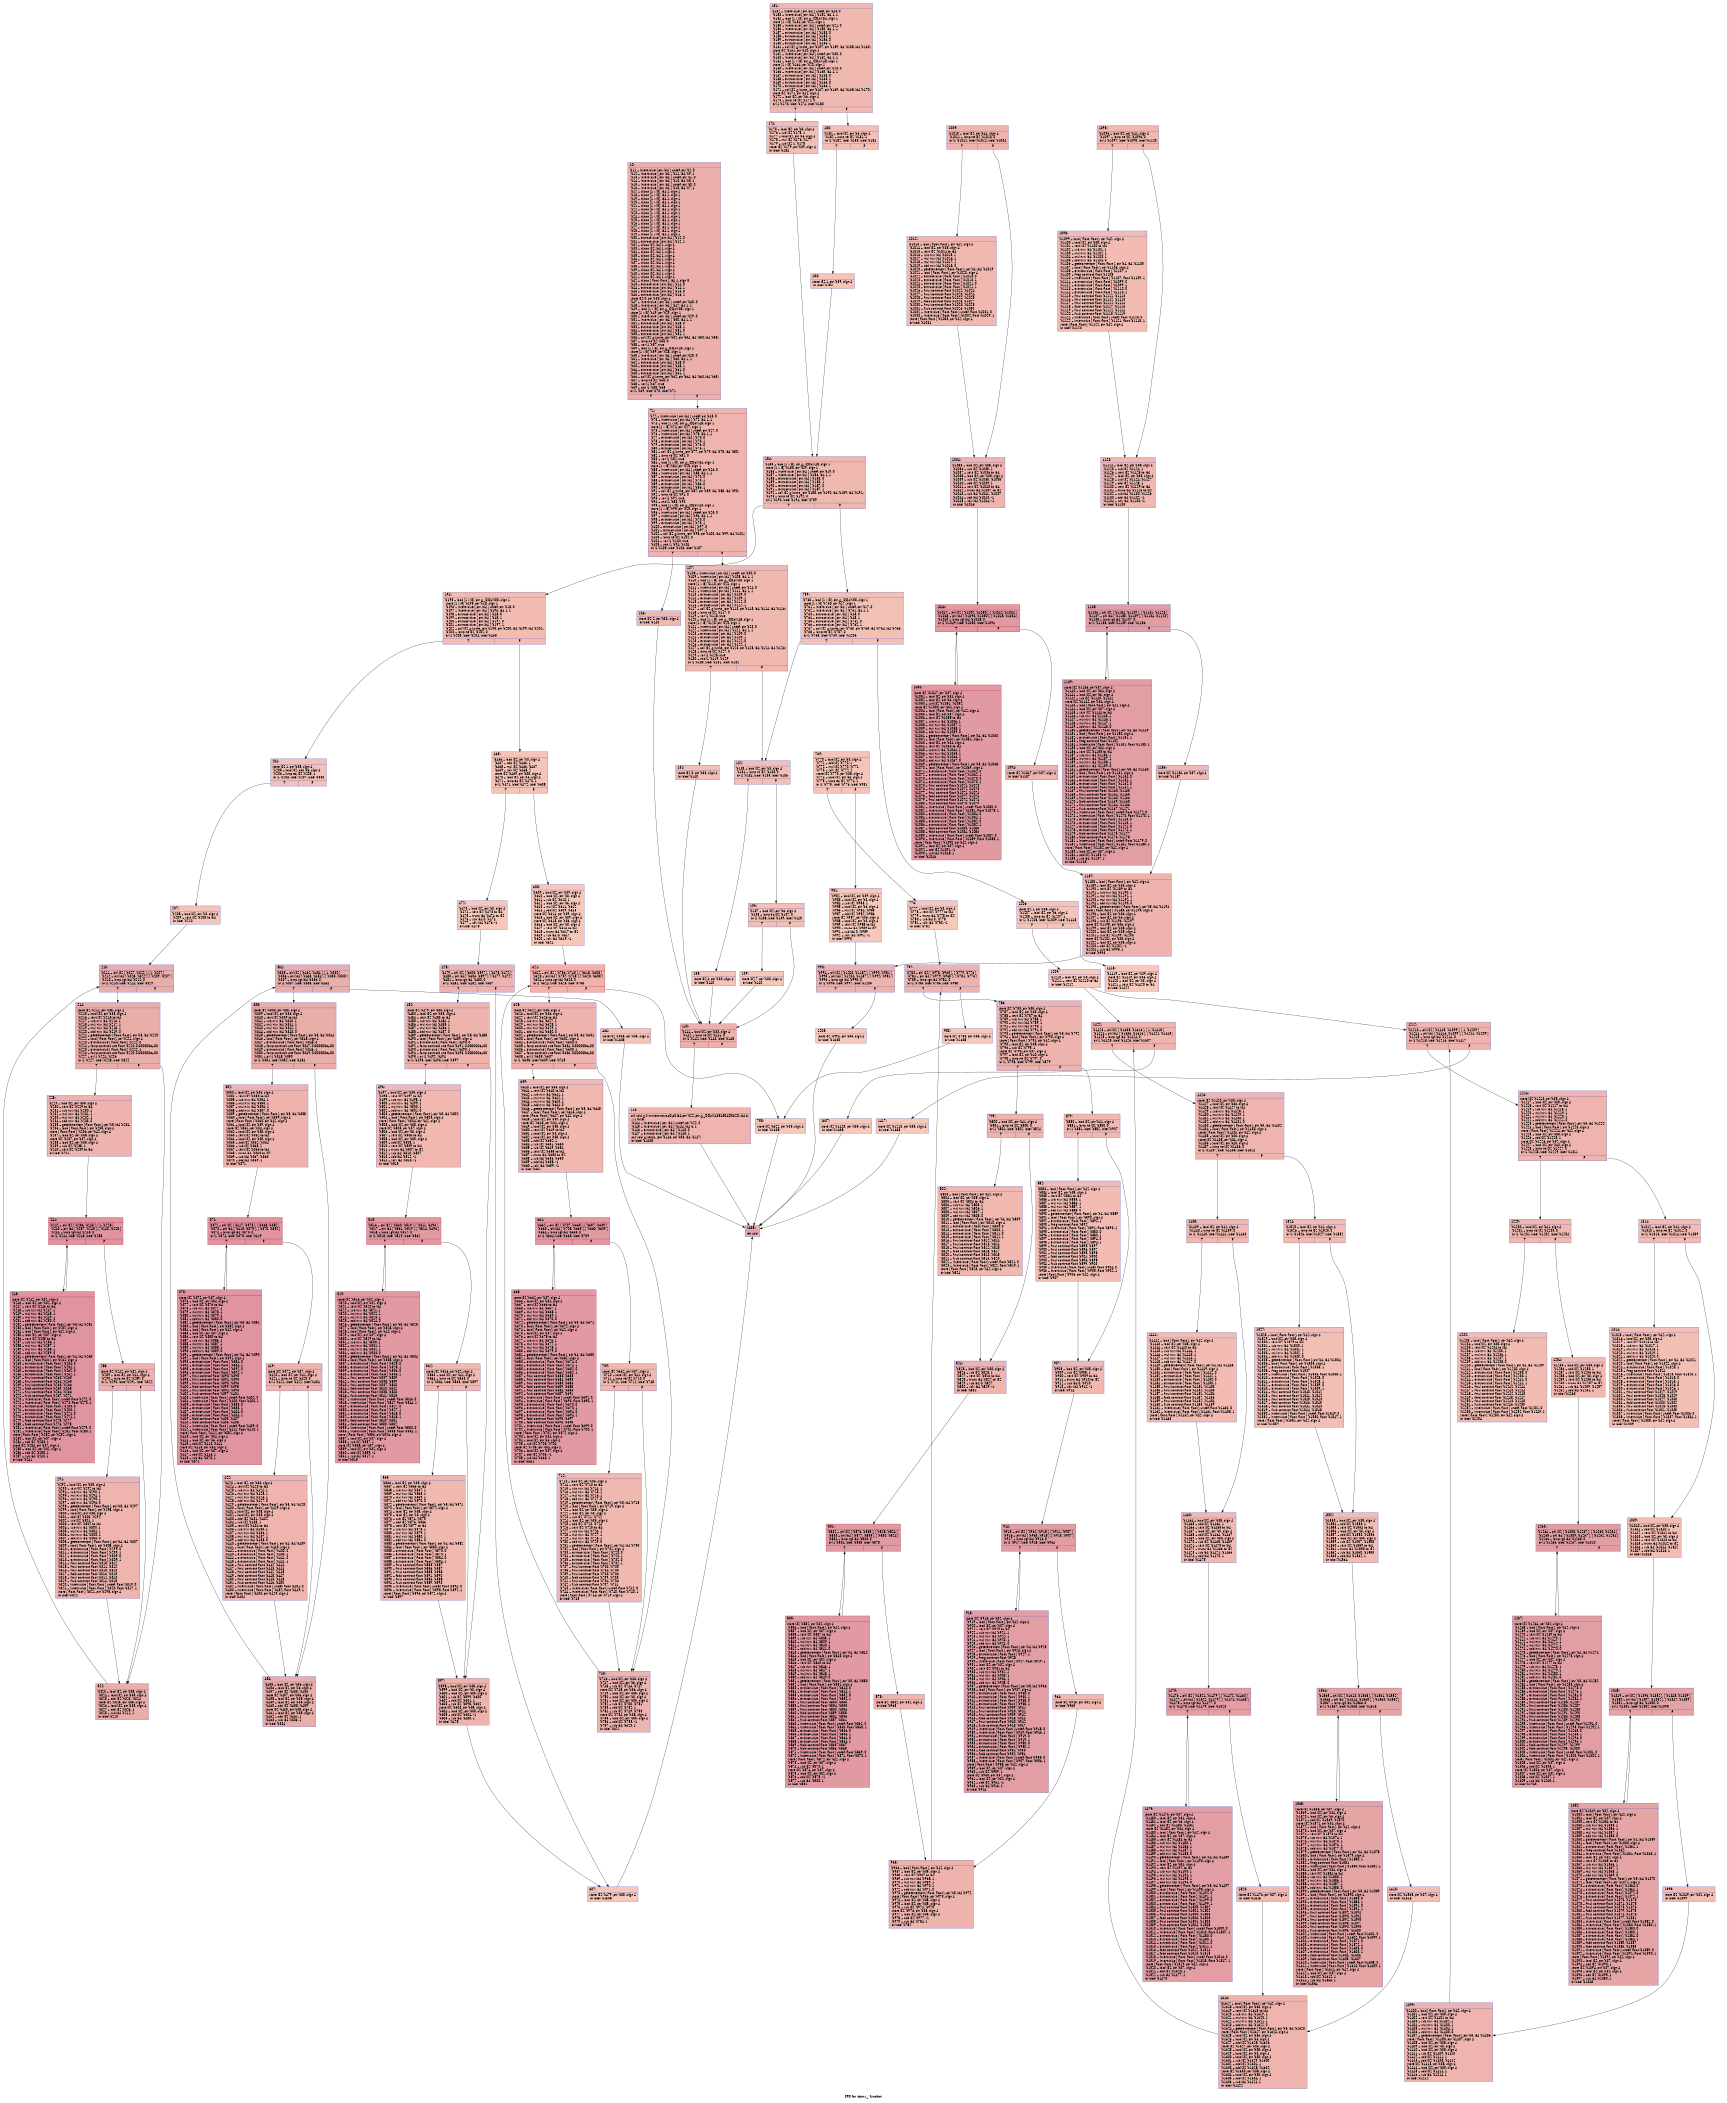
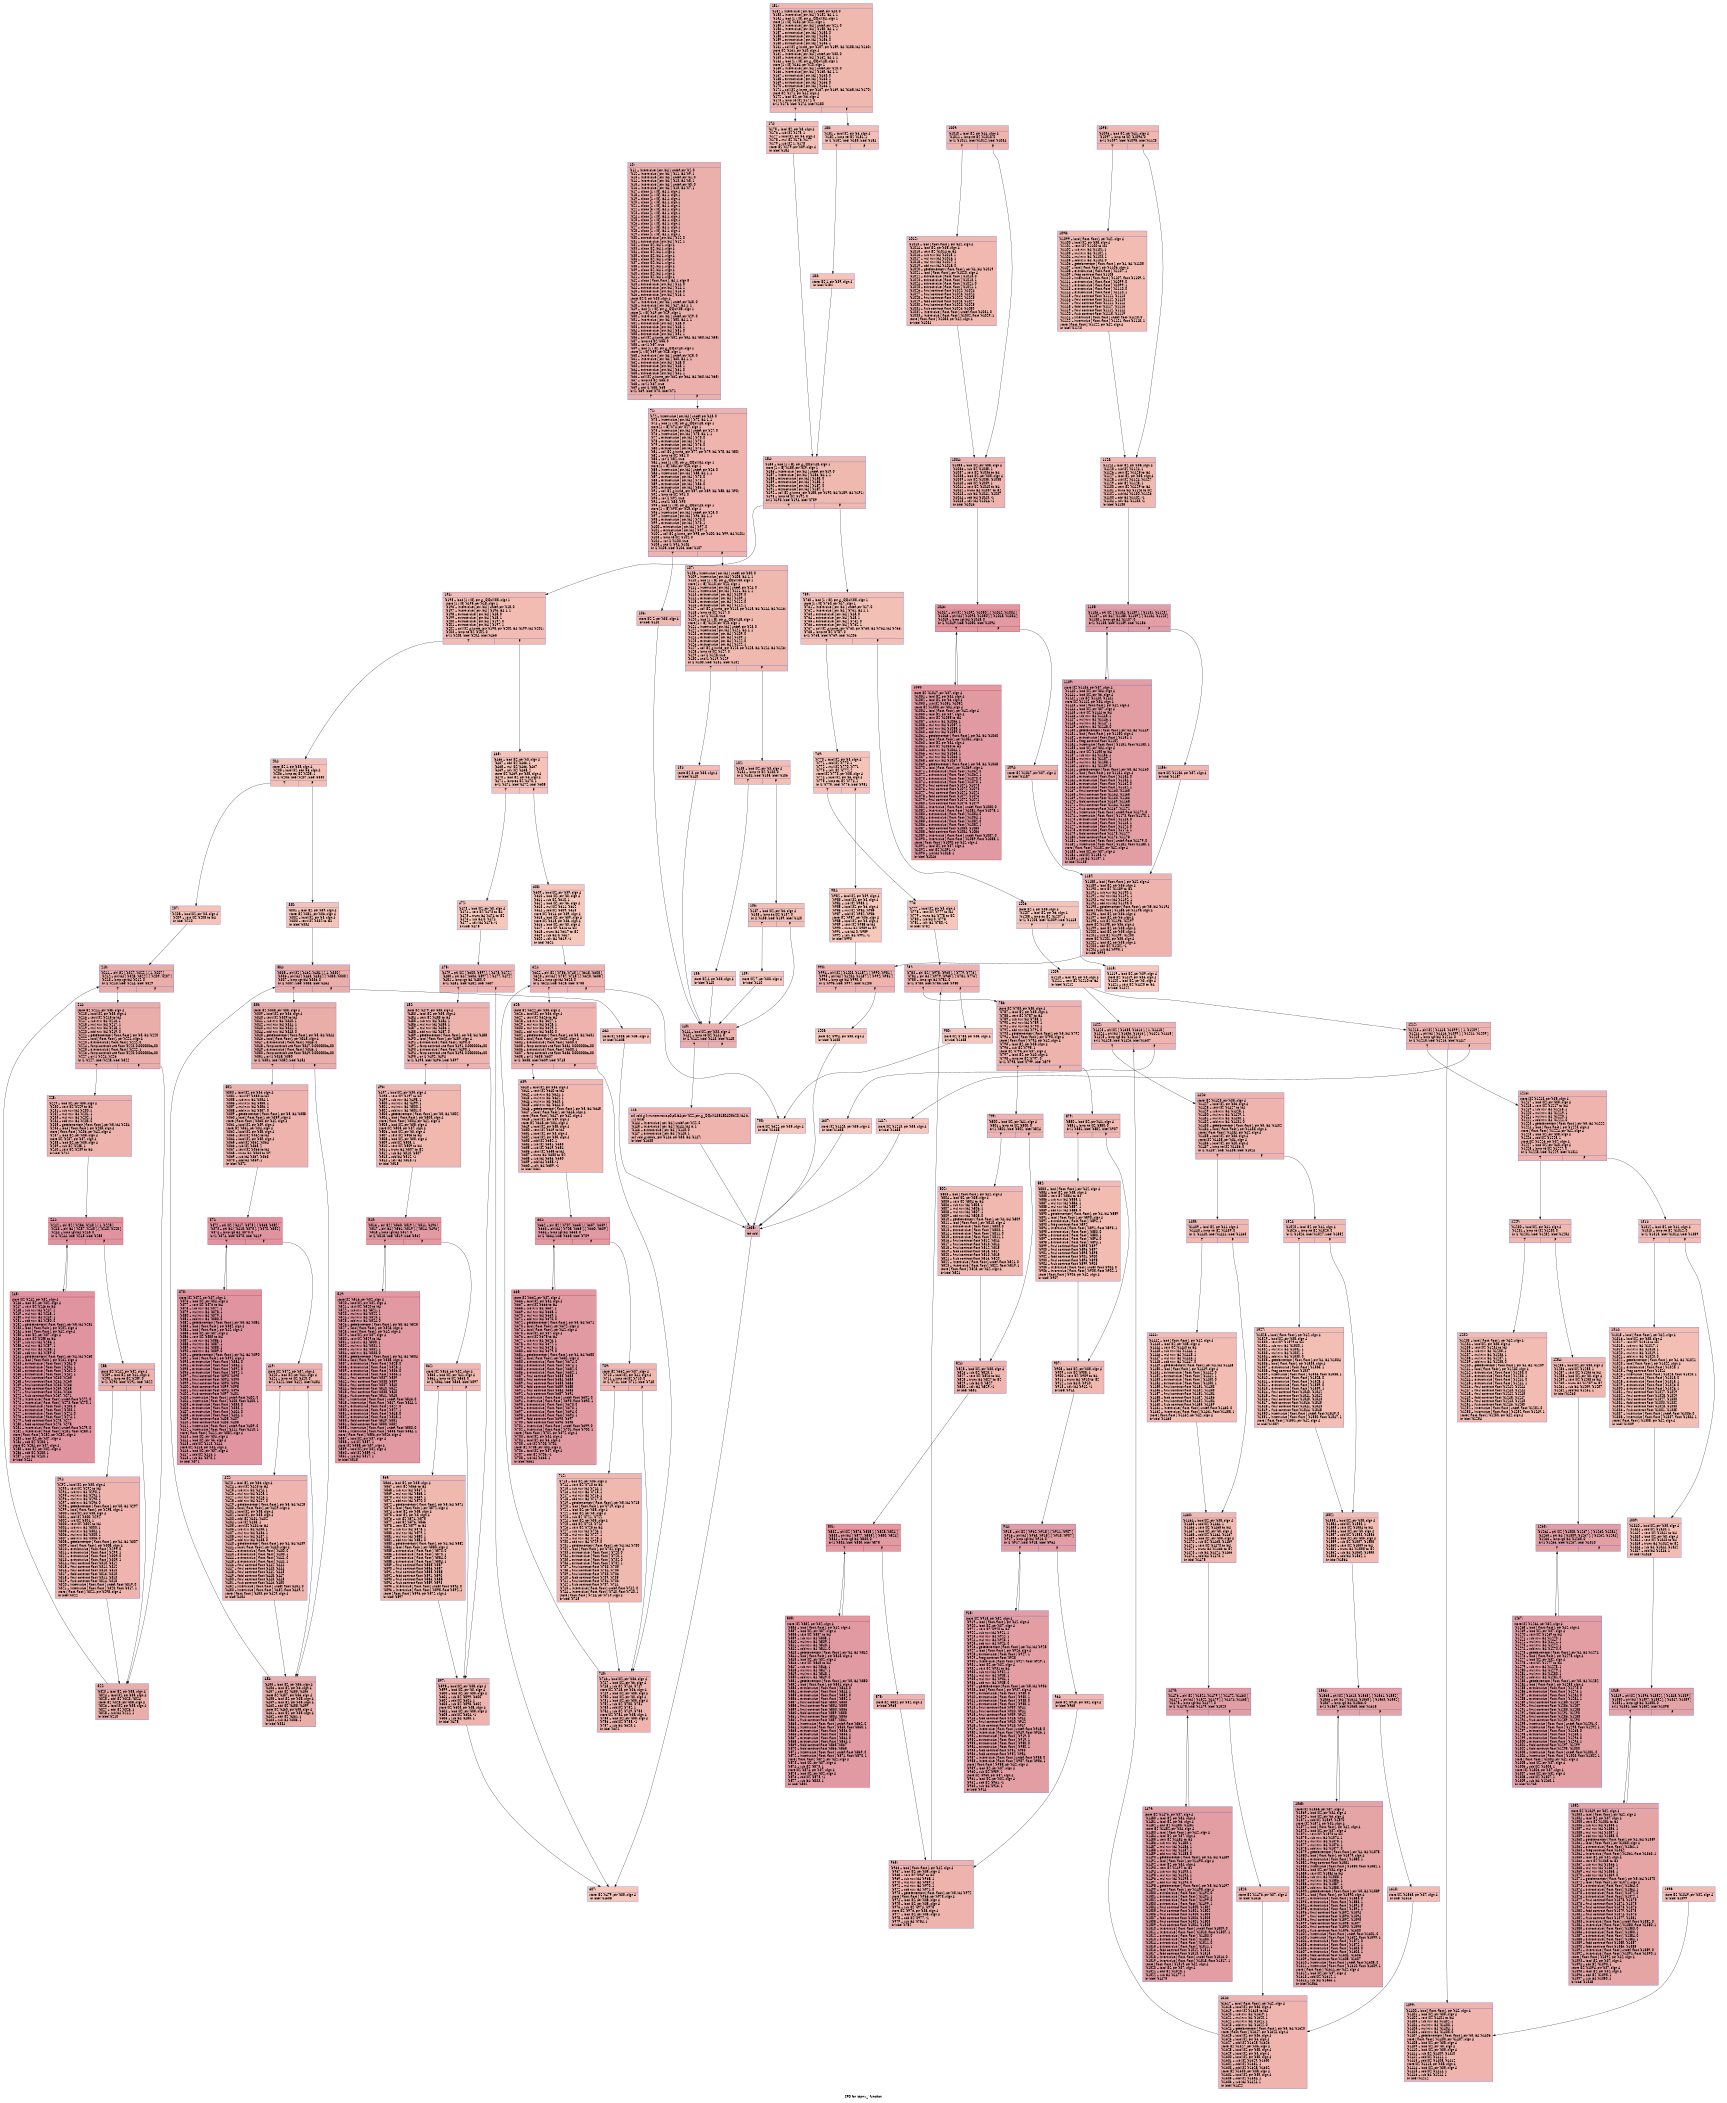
(782, 699) -> (830, 697)
none -> (313, 915)
(568, 979) -> (568, 979)
(708, 1036) -> (708, 1036)
(1451, 1527) -> (1446, 1525)
(705, 1568) -> (702, 1565)
(1677, 1800) -> none
